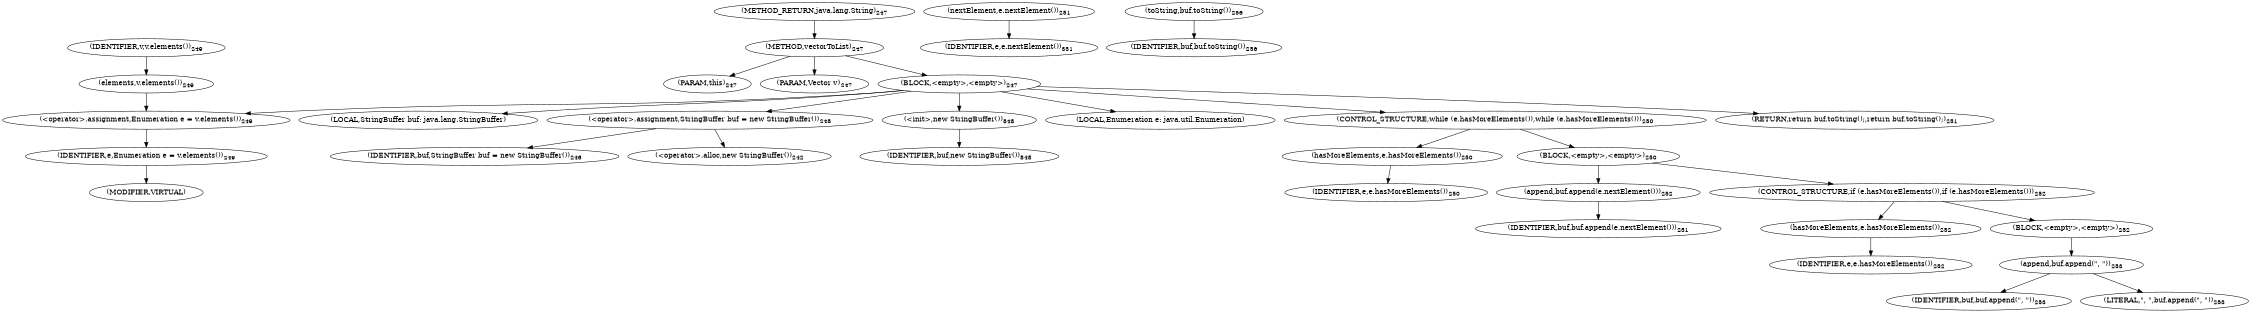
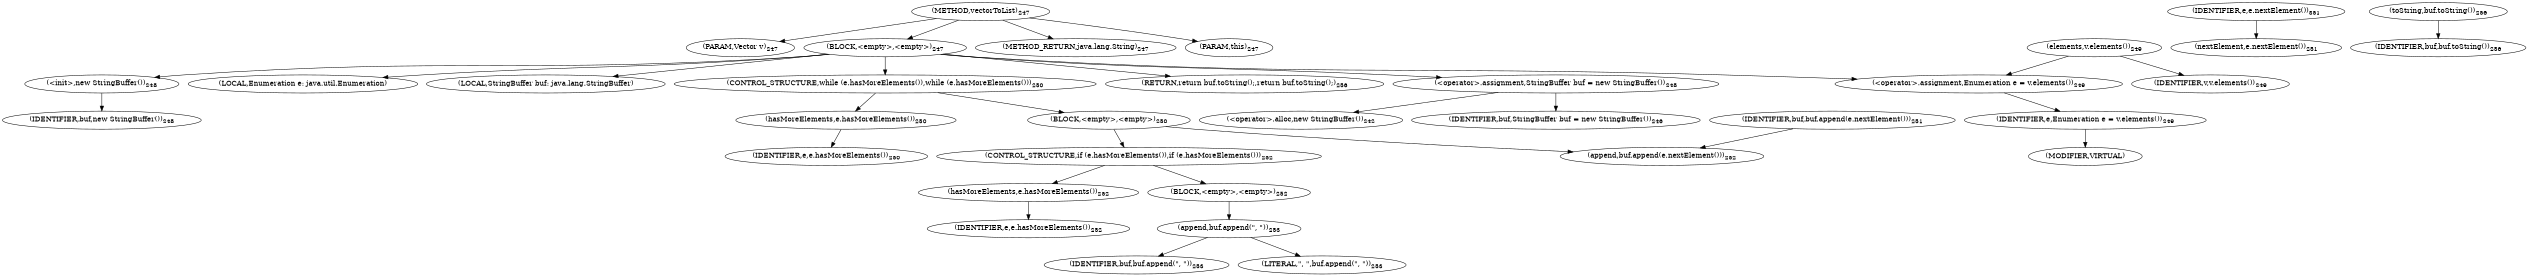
(814, 27) -> (1026, 29)
(1009, 27) -> (2256, 27)
(146, 63) -> (2150, 65)
(1009, 119) -> (151, 83)
(1952, 119) -> (1342, 83)
(1026, 156) -> (168, 119)
(1598, 208) -> (1749, 138)
